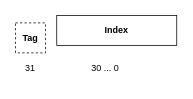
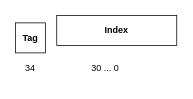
(30, 38) -> (30, 38)
(30, 68) -> (30, 68)
